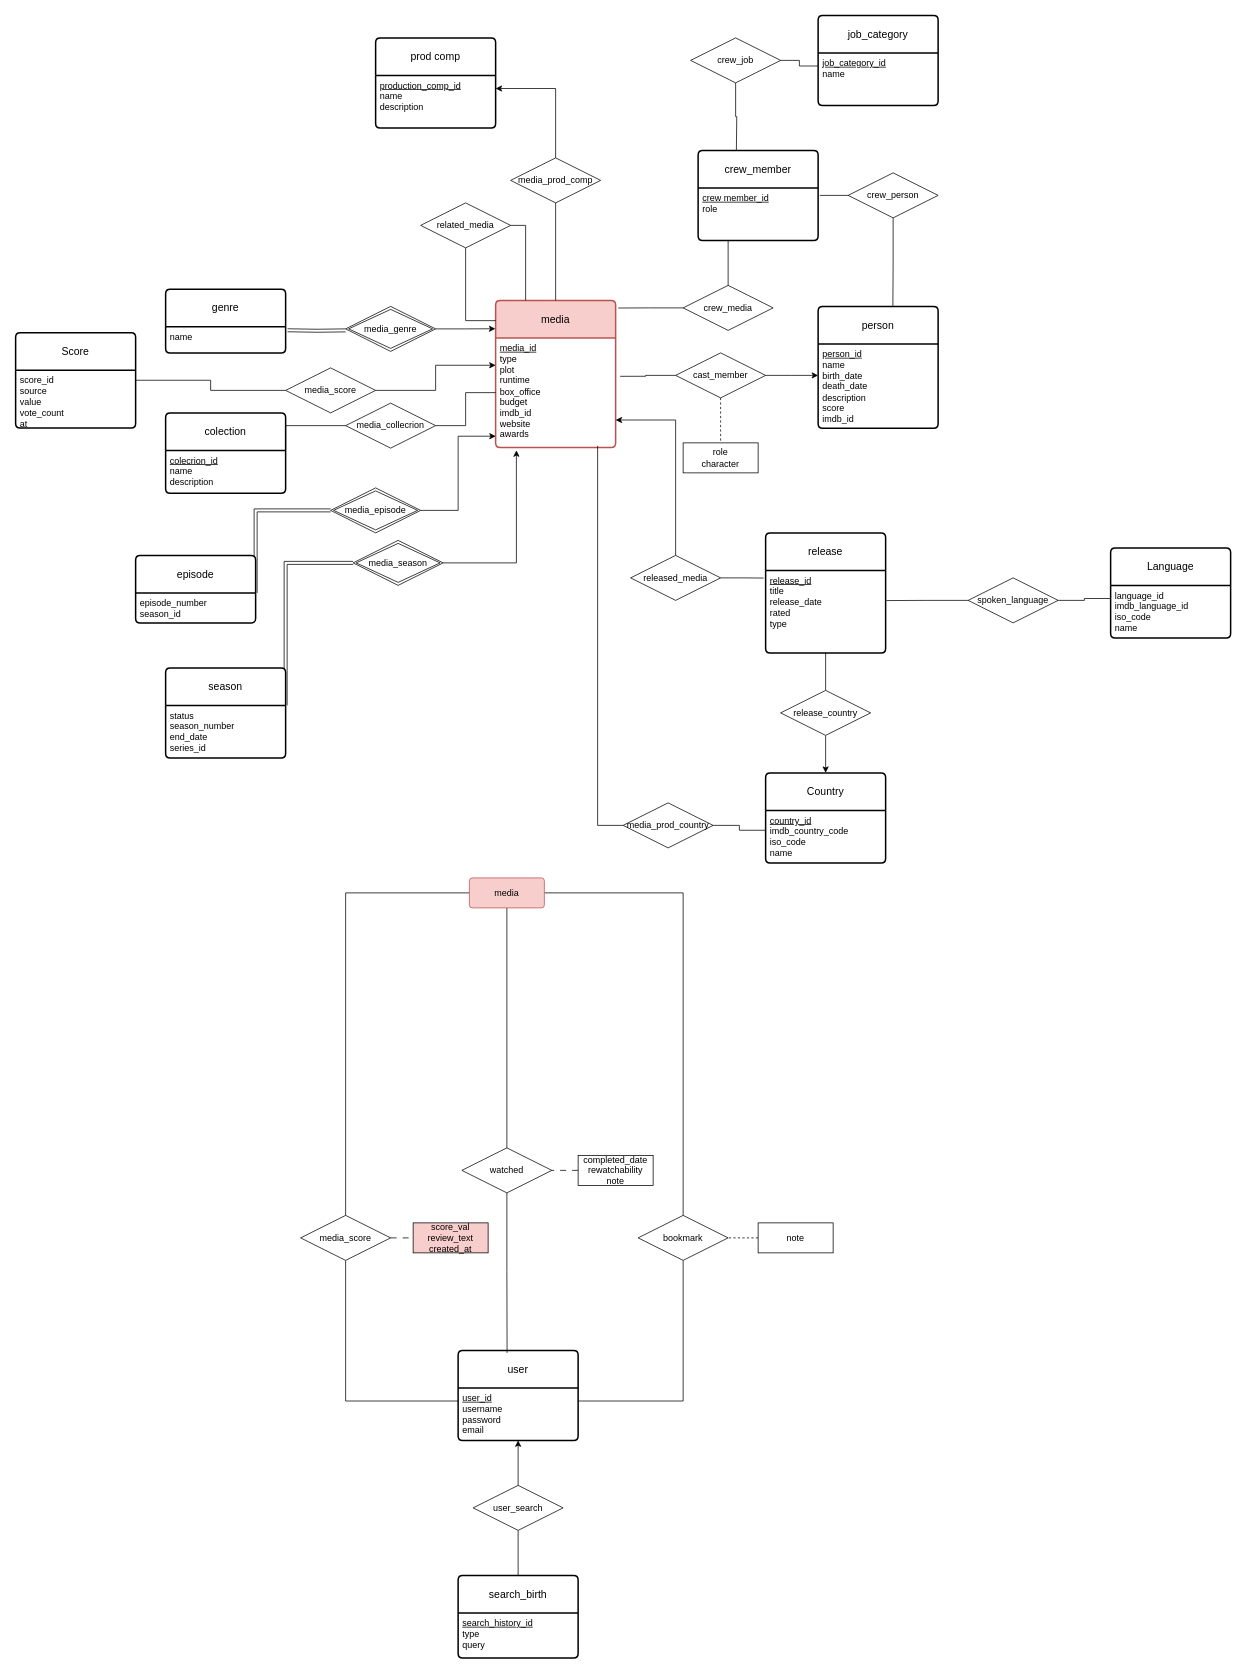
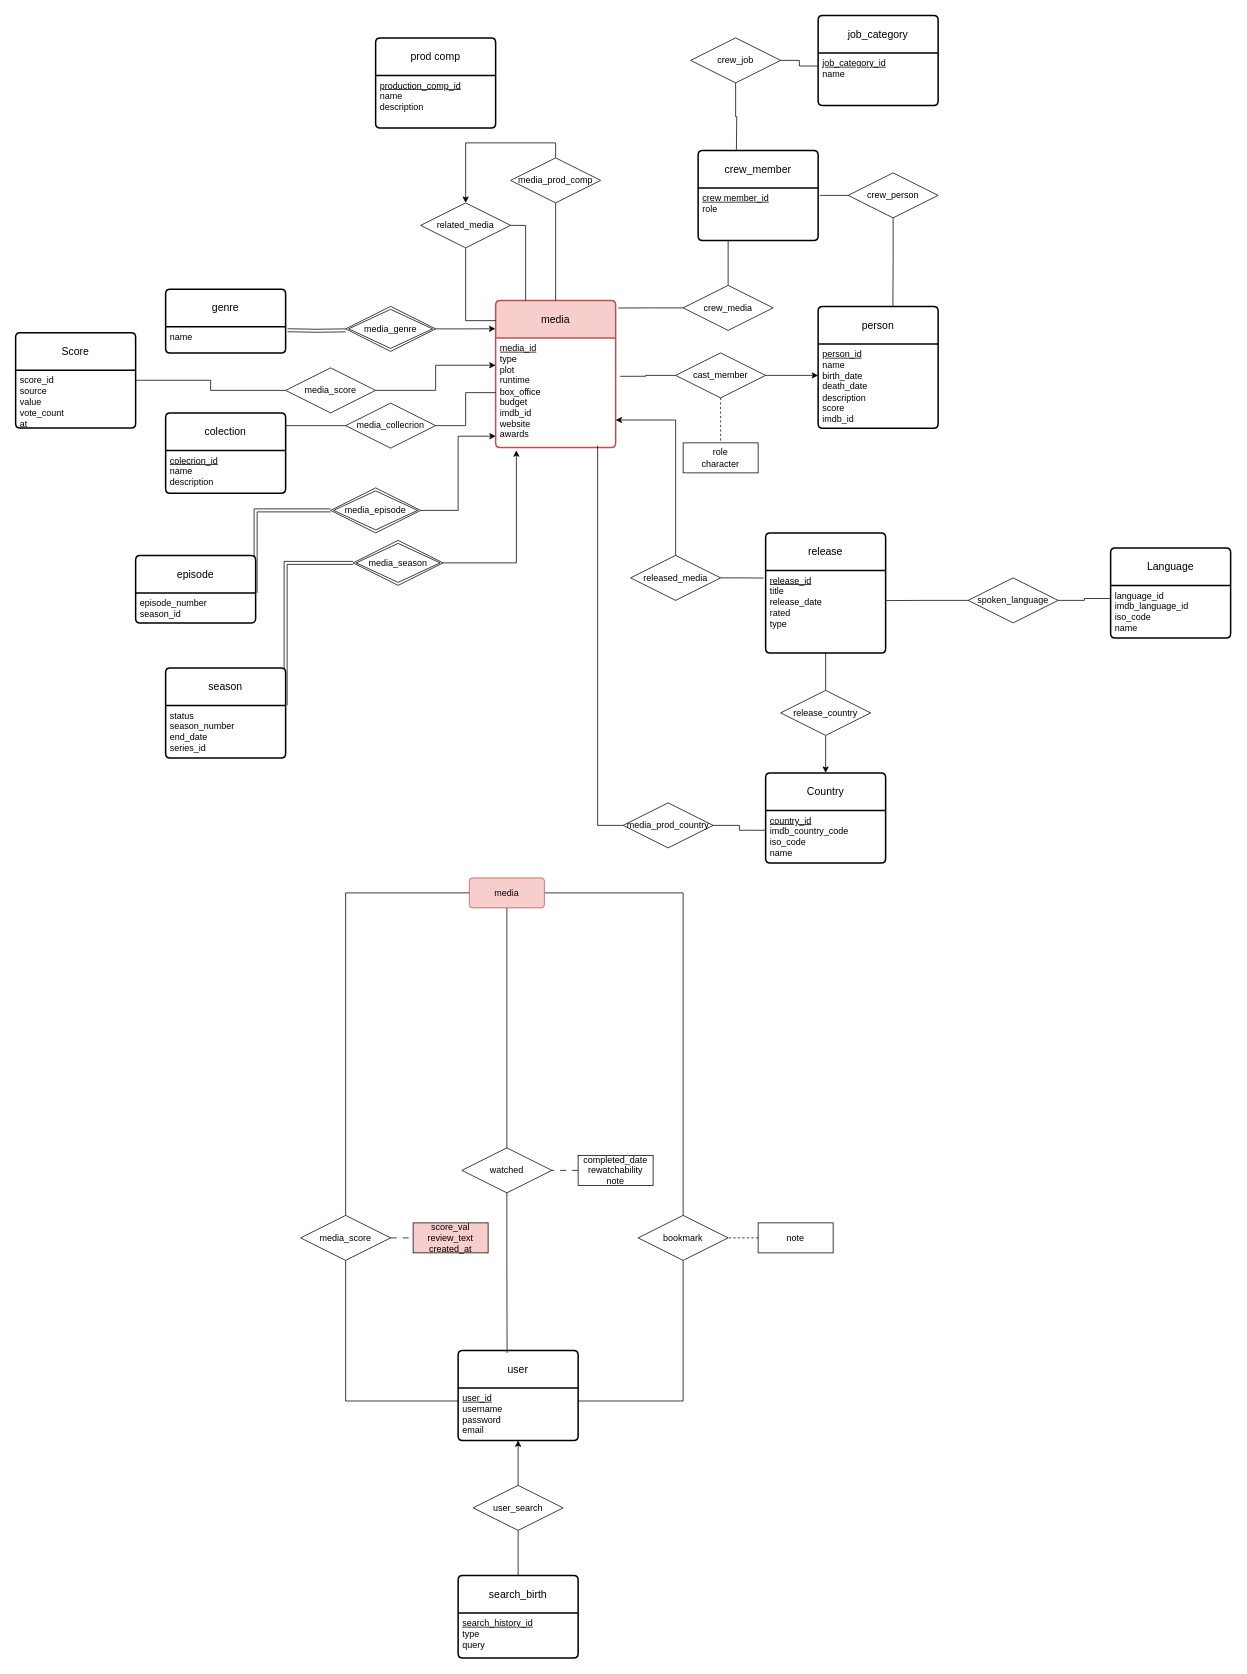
(555, 89) -> (465, 169)
